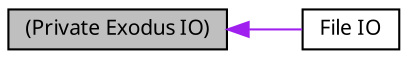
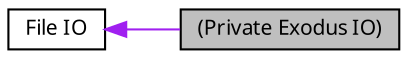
(276, 29) -> (153, 29)
